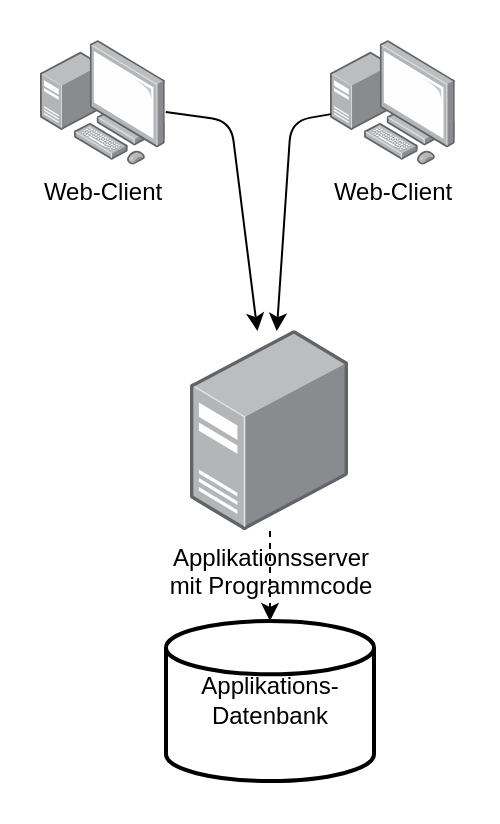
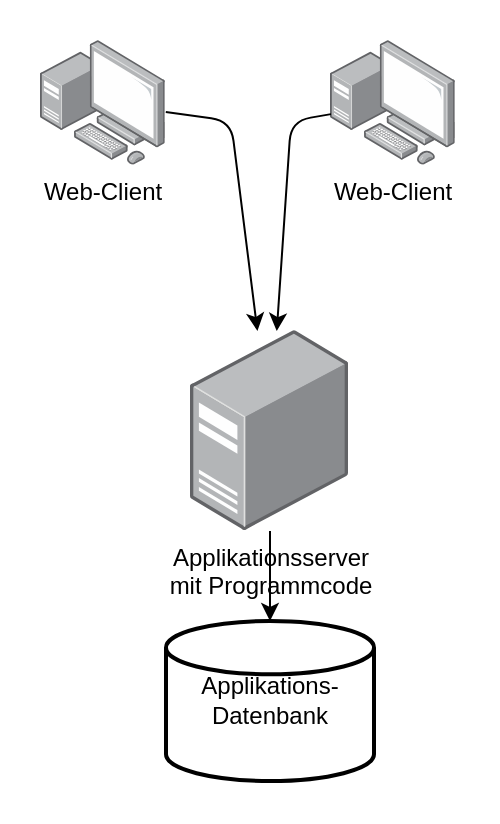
(270, 568) -> (270, 568)
